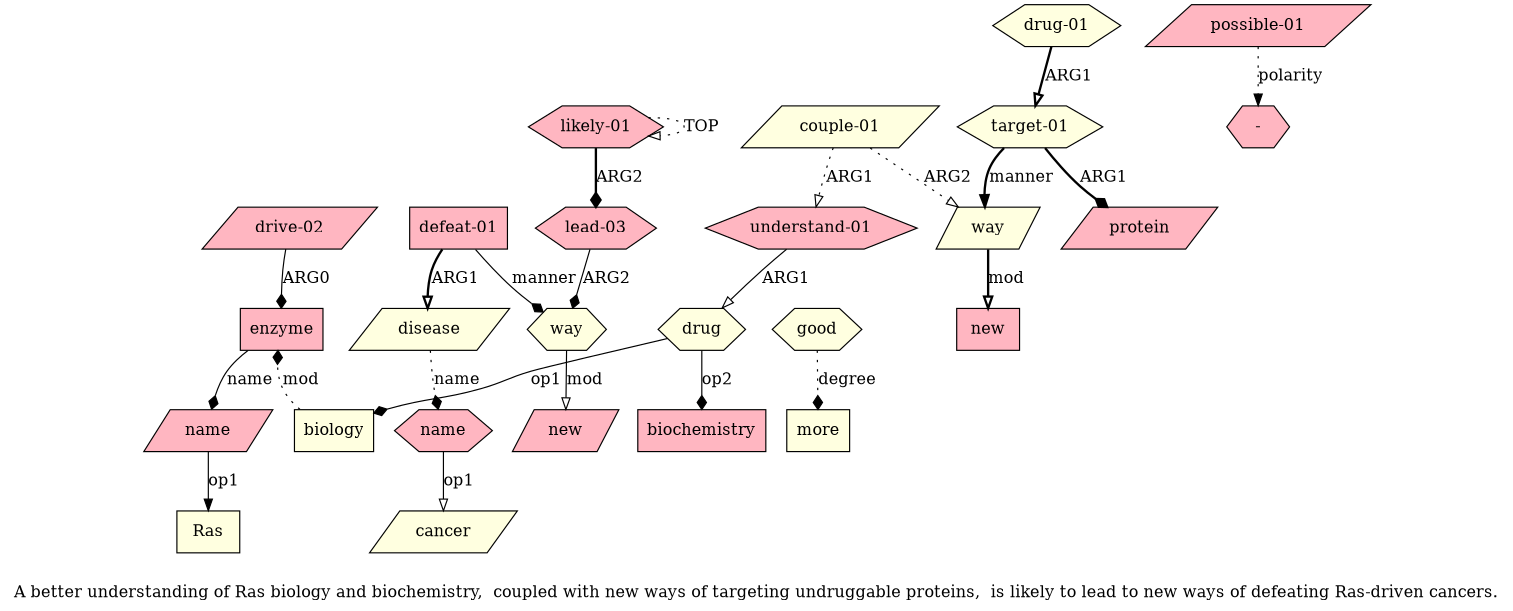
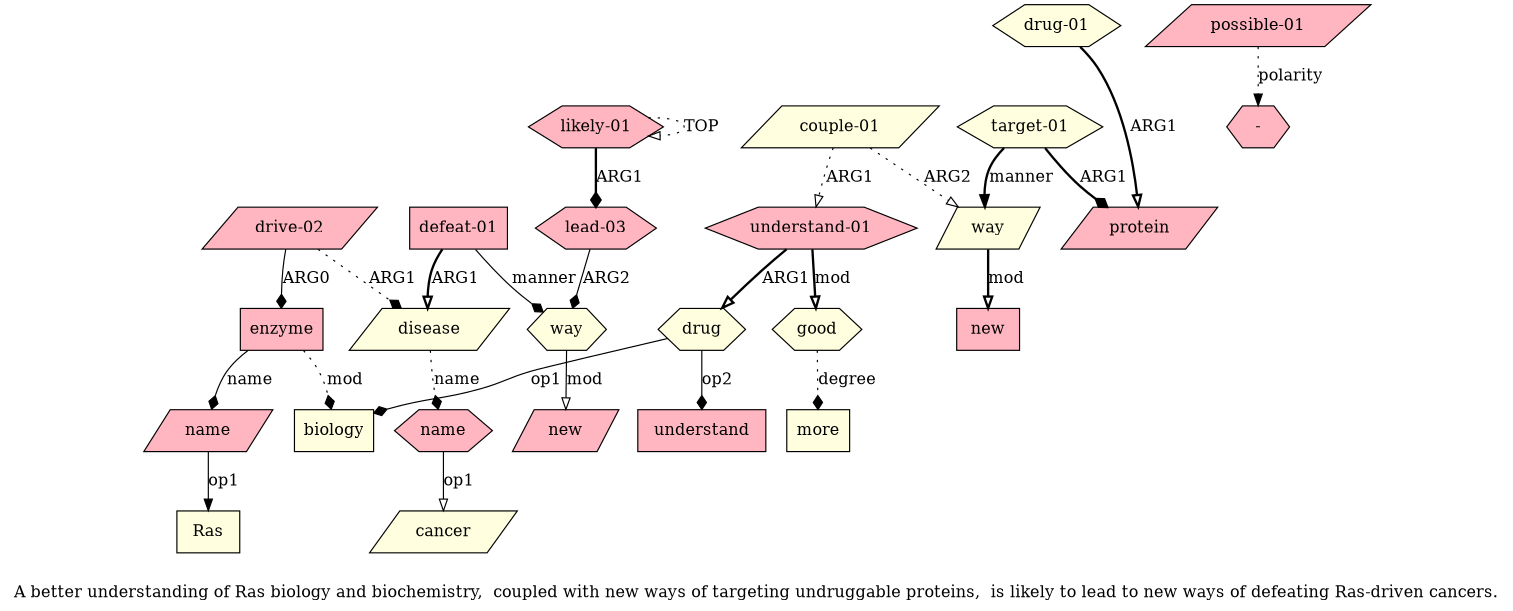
(1045, 71) -> (1120, 116)
(620, 177) -> (620, 177)
none -> (814, 273)
(758, 274) -> (758, 274)
none -> (354, 275)
(283, 390) -> (319, 371)
(702, 431) -> (702, 431)
